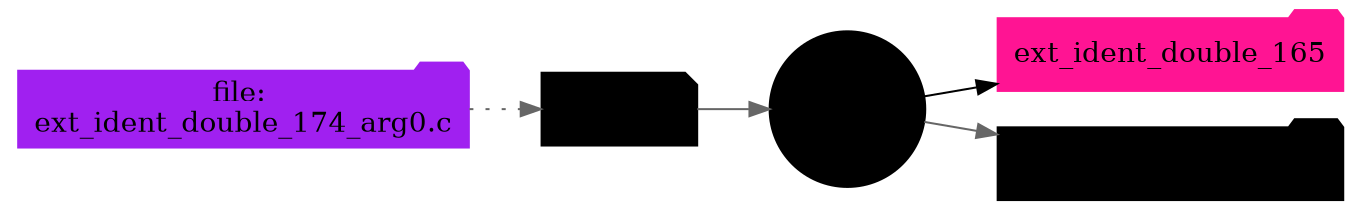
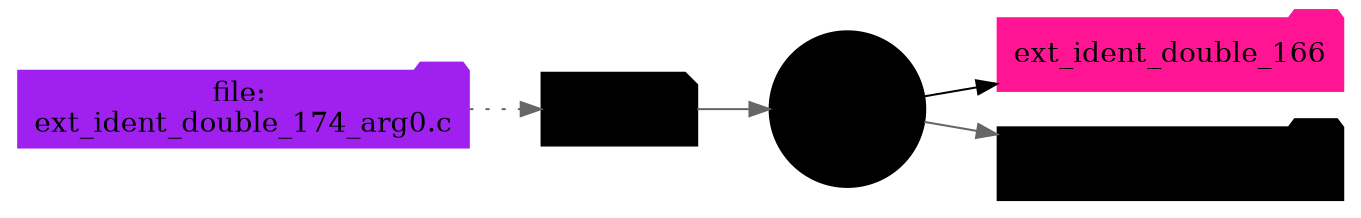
(1170, 55) -> (1170, 55)
